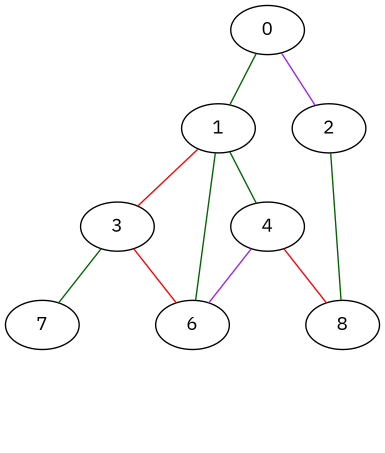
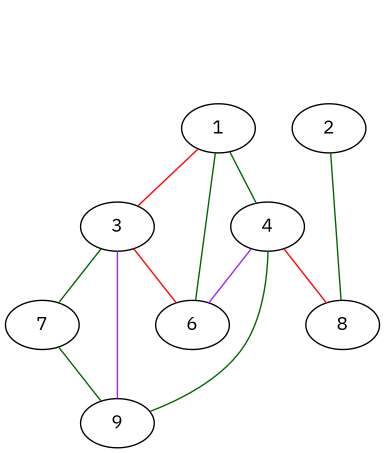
(268, 30) -> none
none -> (117, 423)
